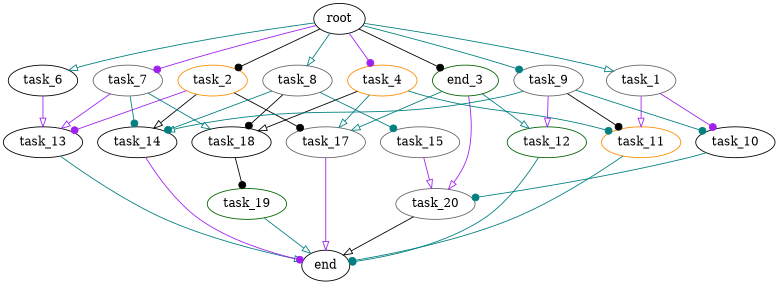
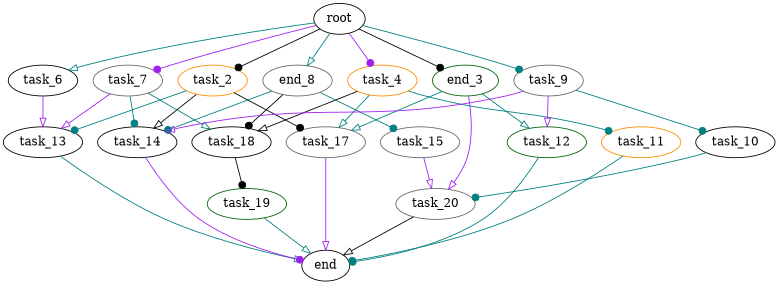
(297, 81) -> (297, 81)
(641, 81) -> none
(138, 108) -> (138, 108)
(591, 109) -> none
(340, 112) -> (340, 112)
